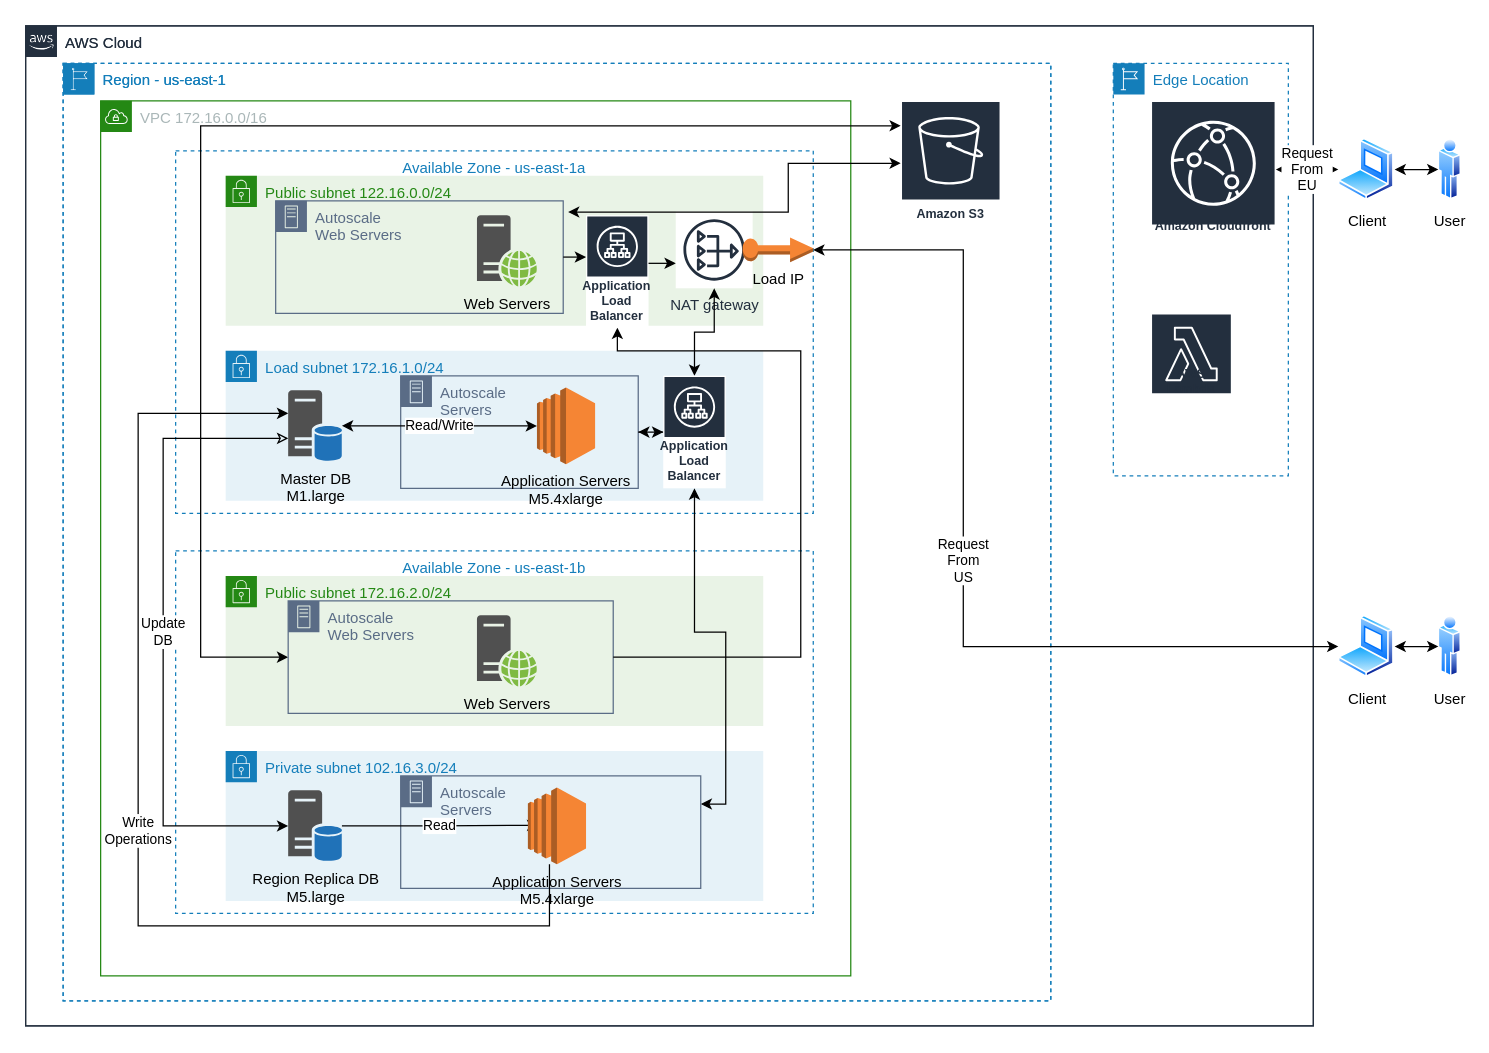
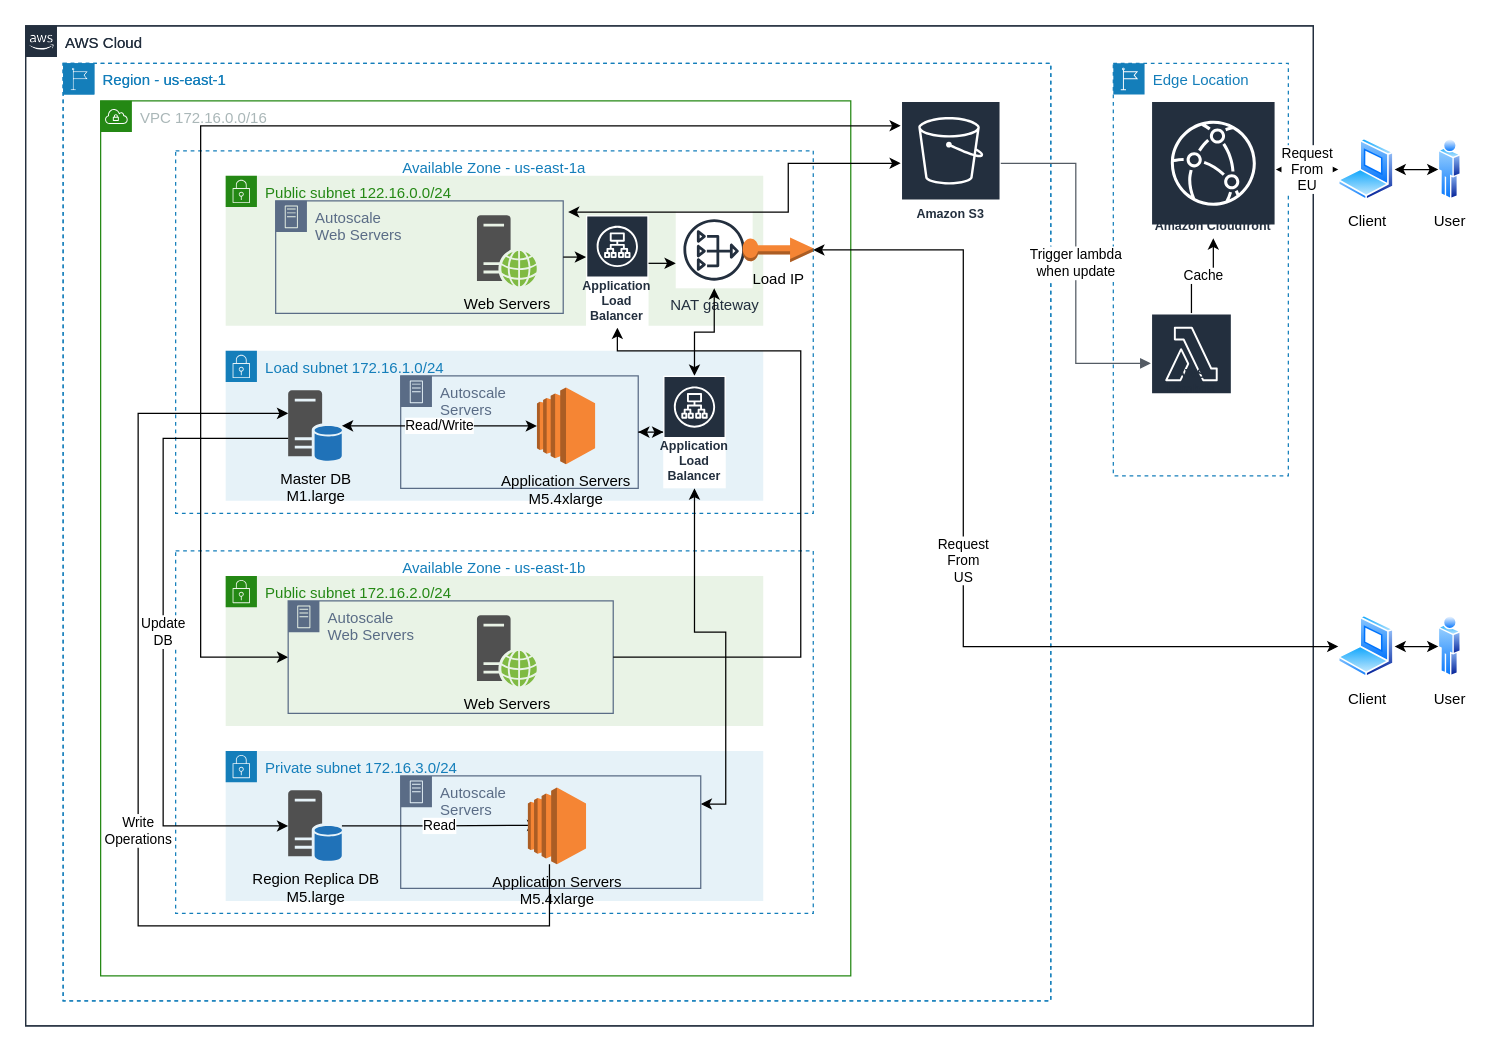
none -> (1076, 257)
none -> (1198, 276)
(278, 438) -> (281, 438)
(372, 768) -> (372, 768)
